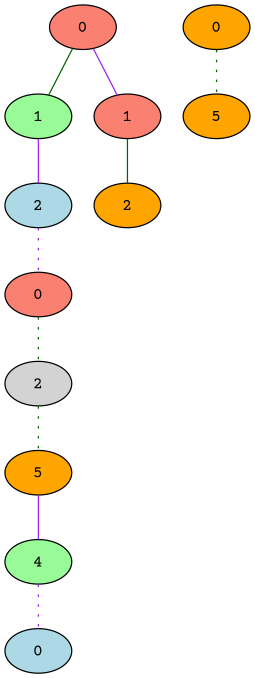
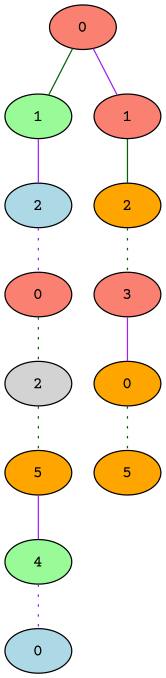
none -> (127, 295)
